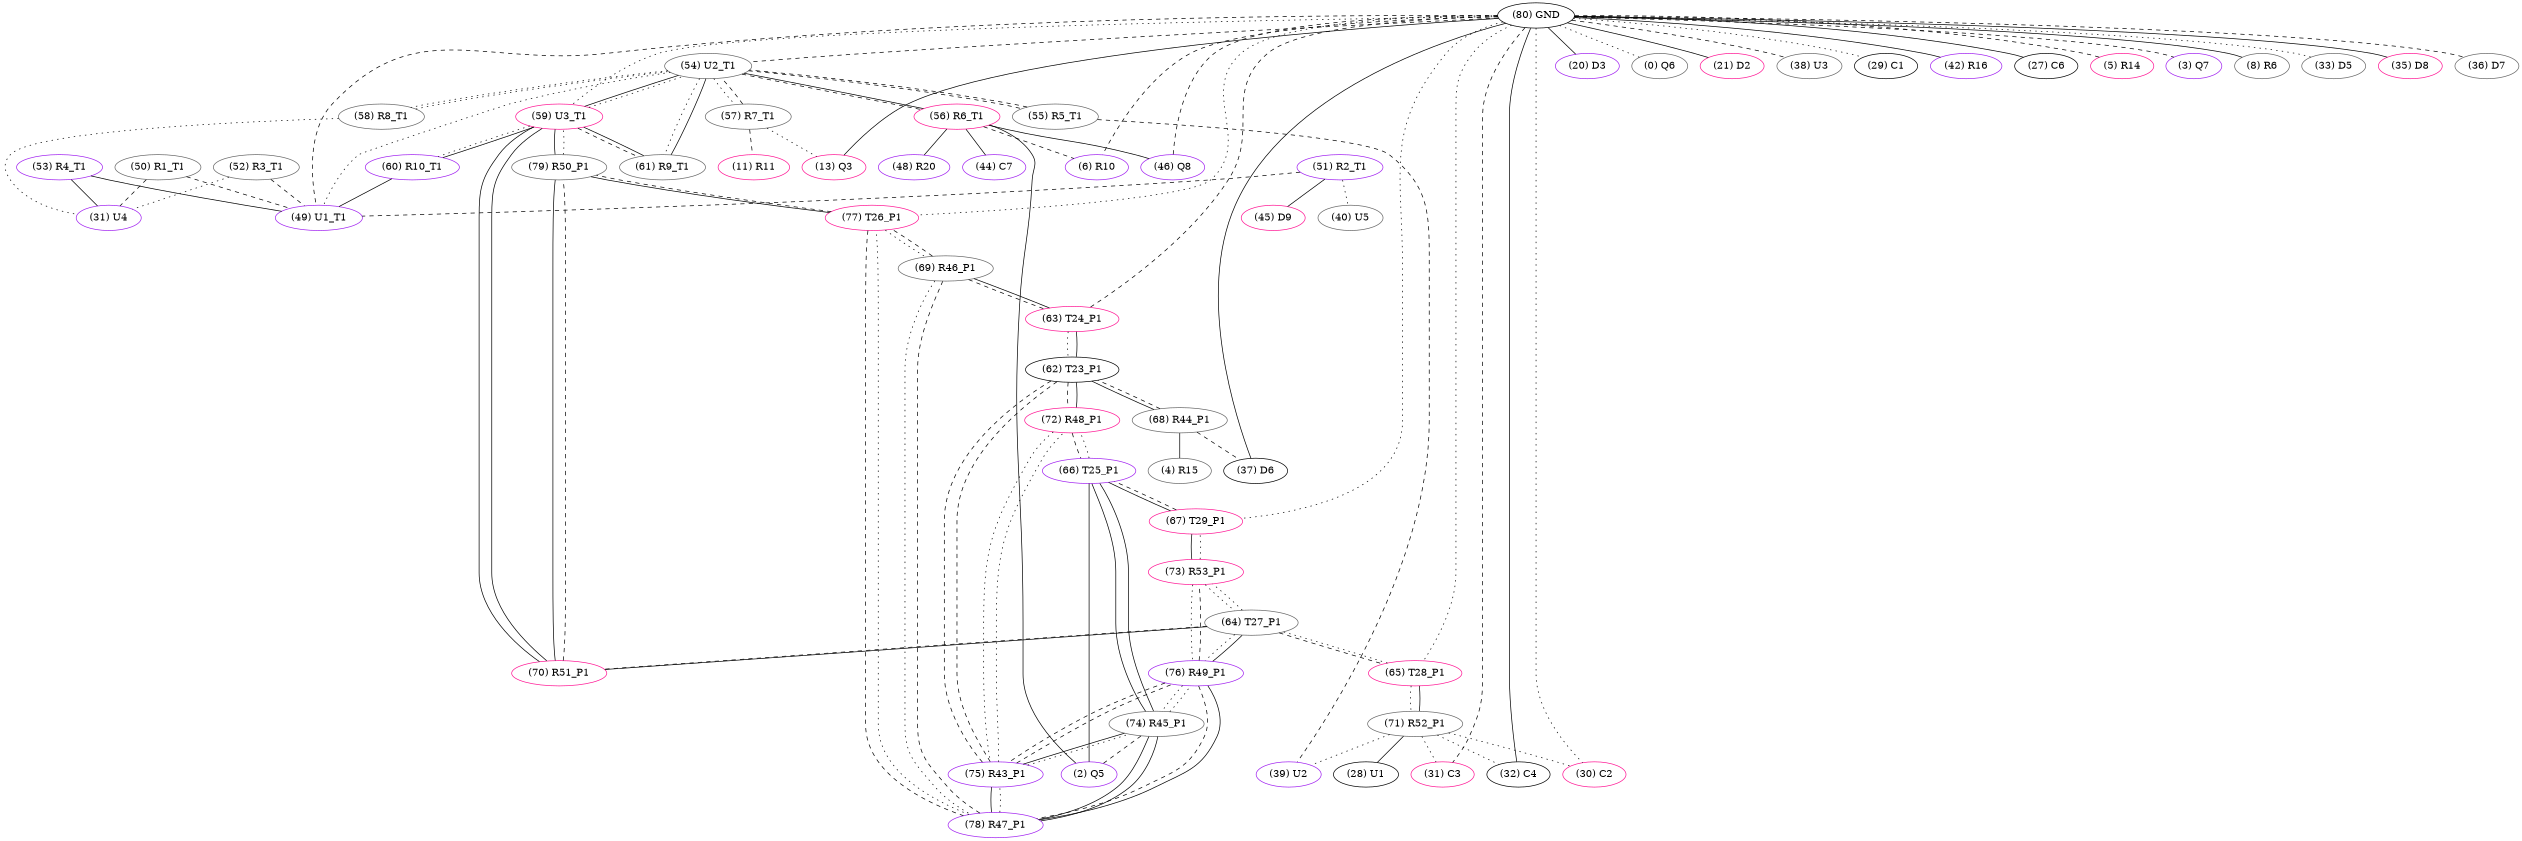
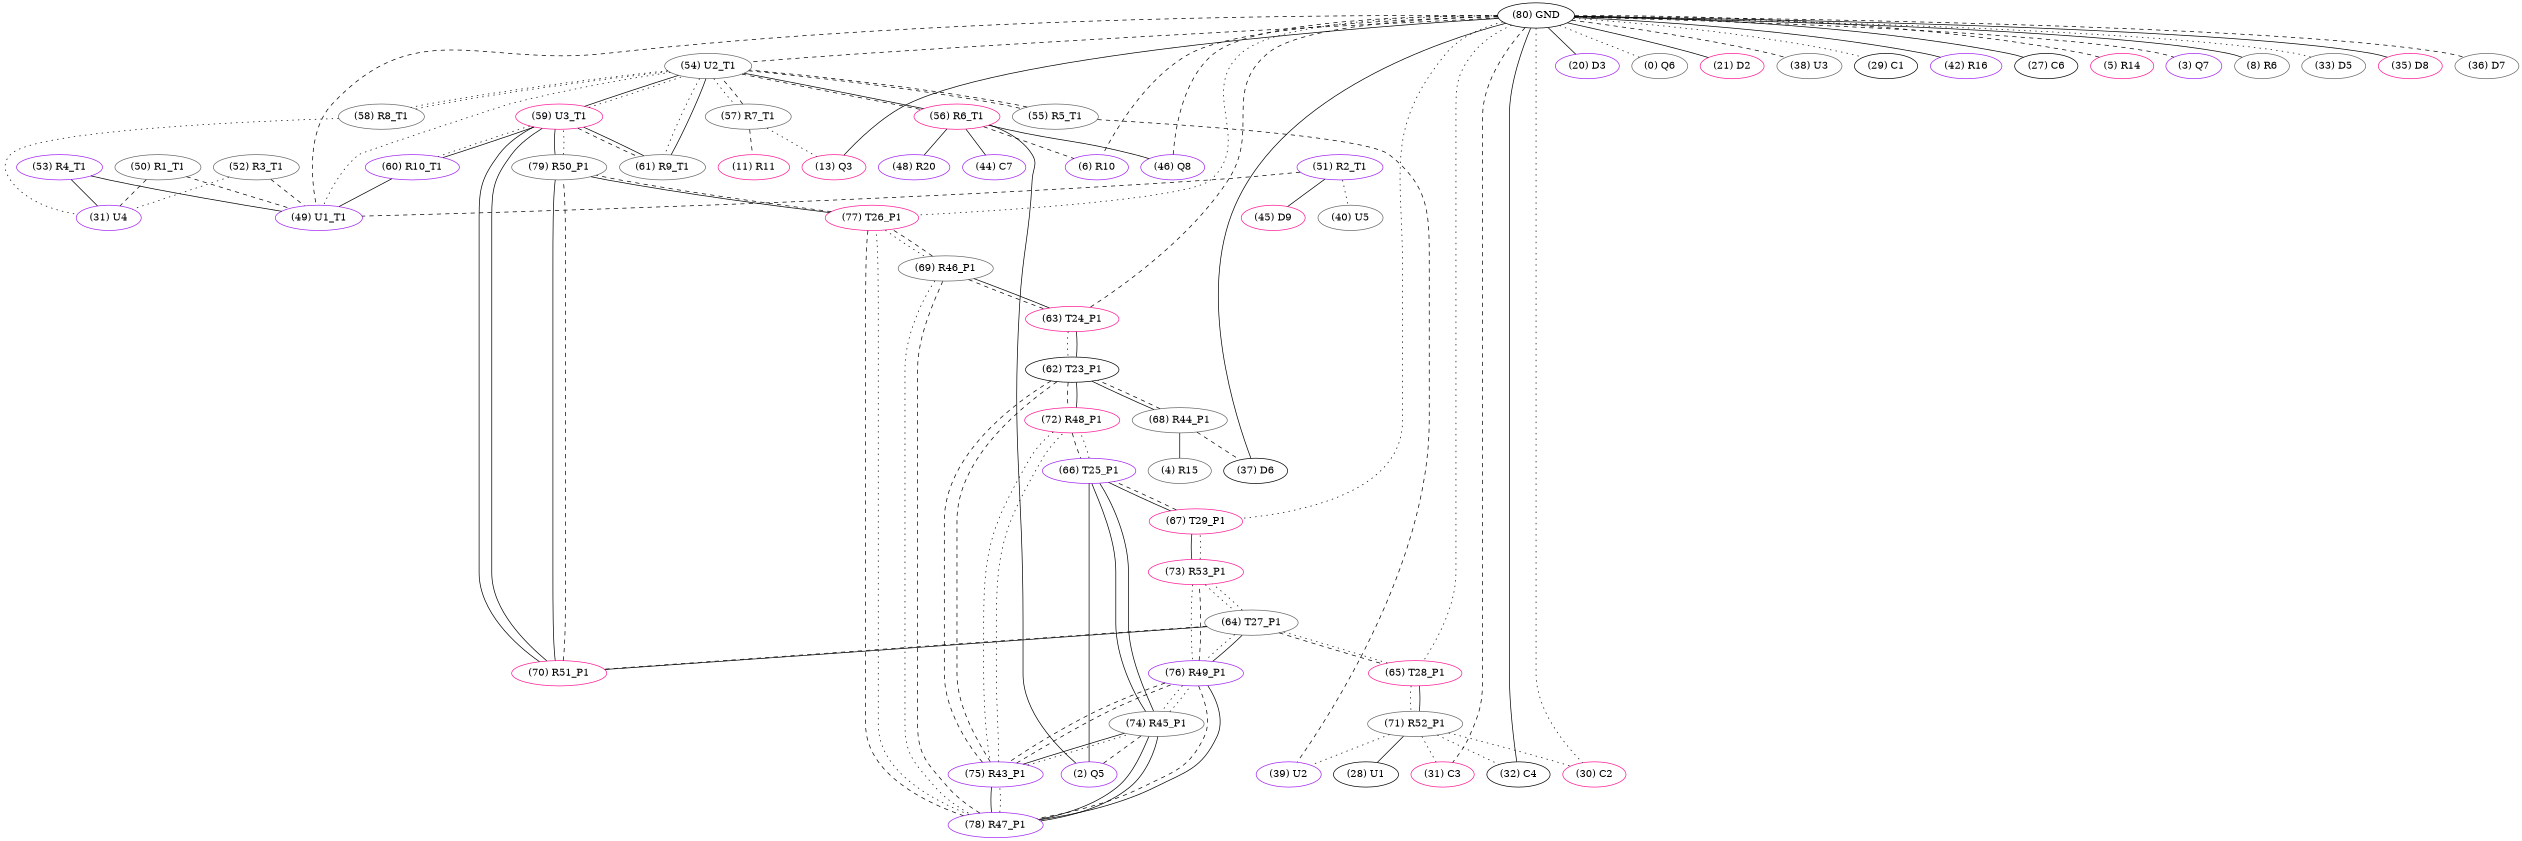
(1027, 27) -> none
